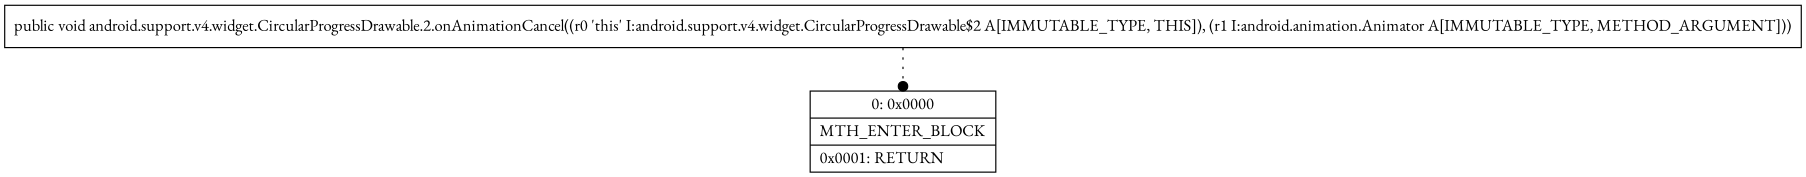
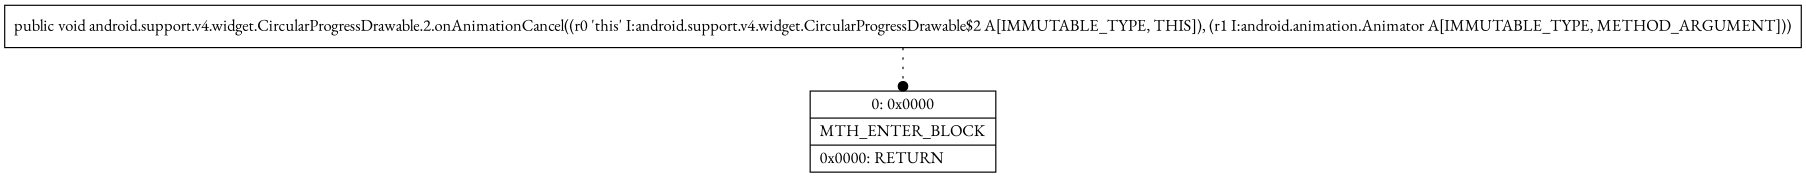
(887, 158) -> (887, 158)
